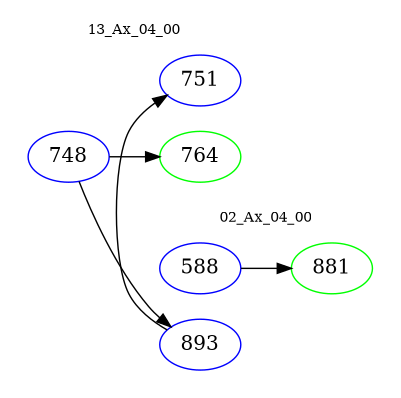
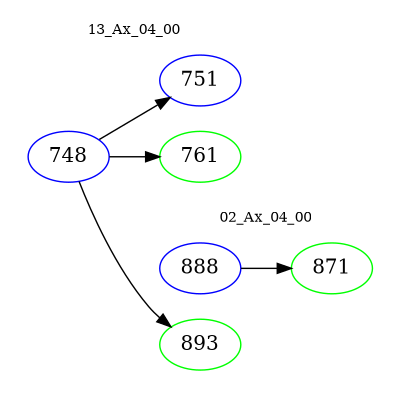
(200, 157) -> (200, 157)
(117, 220) -> (128, 122)
(200, 268) -> (200, 268)
(332, 268) -> (332, 268)
(200, 345) -> (200, 345)
